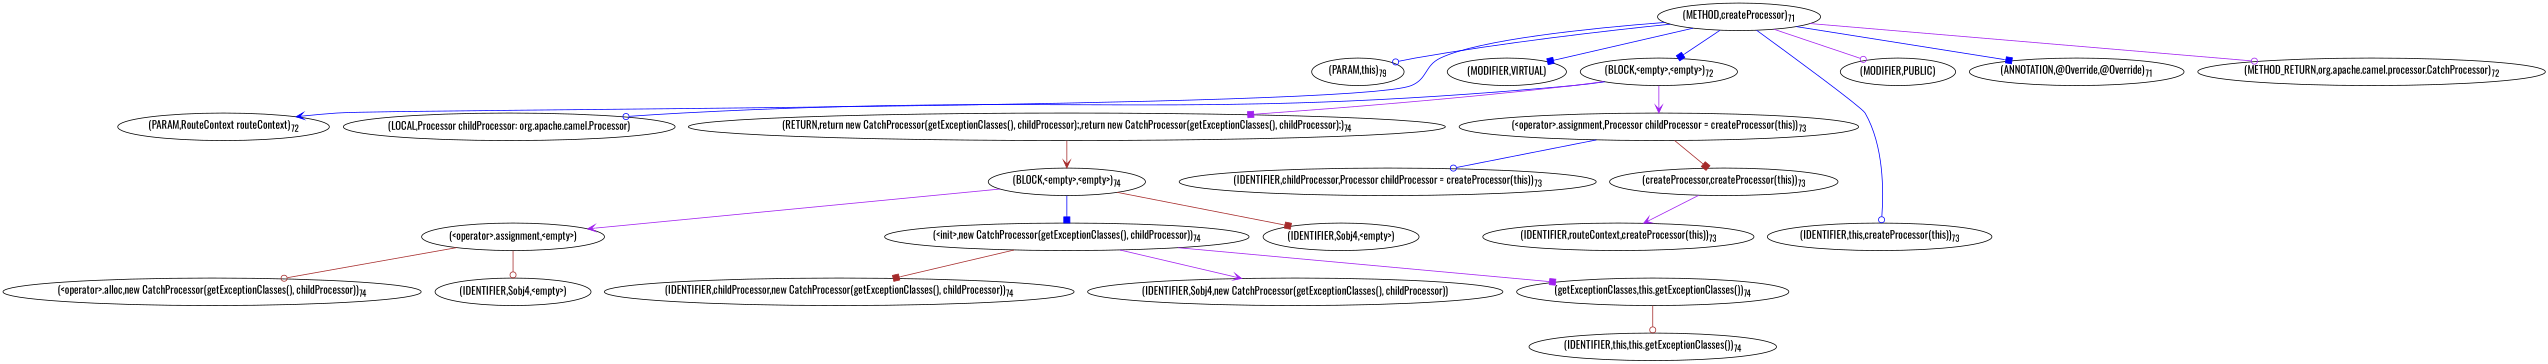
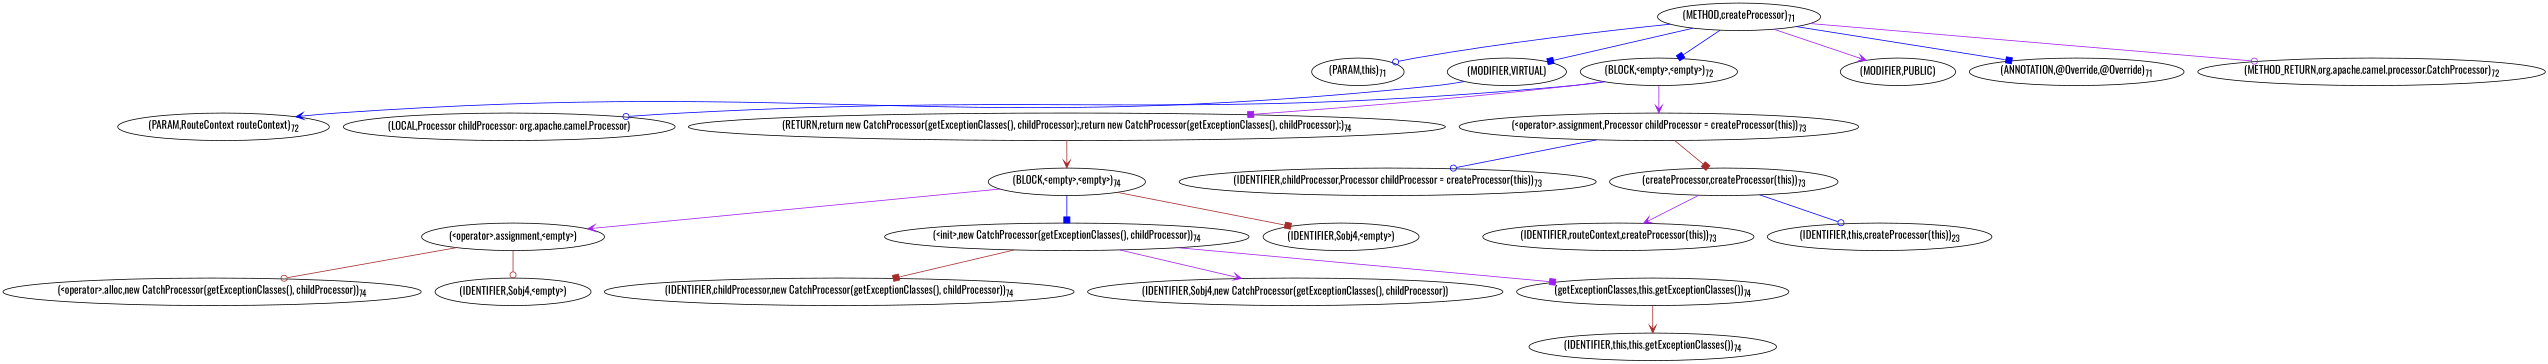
(1817, 44) -> (1817, 44)
(1383, 71) -> (1383, 71)
(1199, 100) -> (797, 103)
(1854, 103) -> (1799, 208)
(1956, 236) -> (1956, 236)
(1653, 316) -> (1653, 316)
